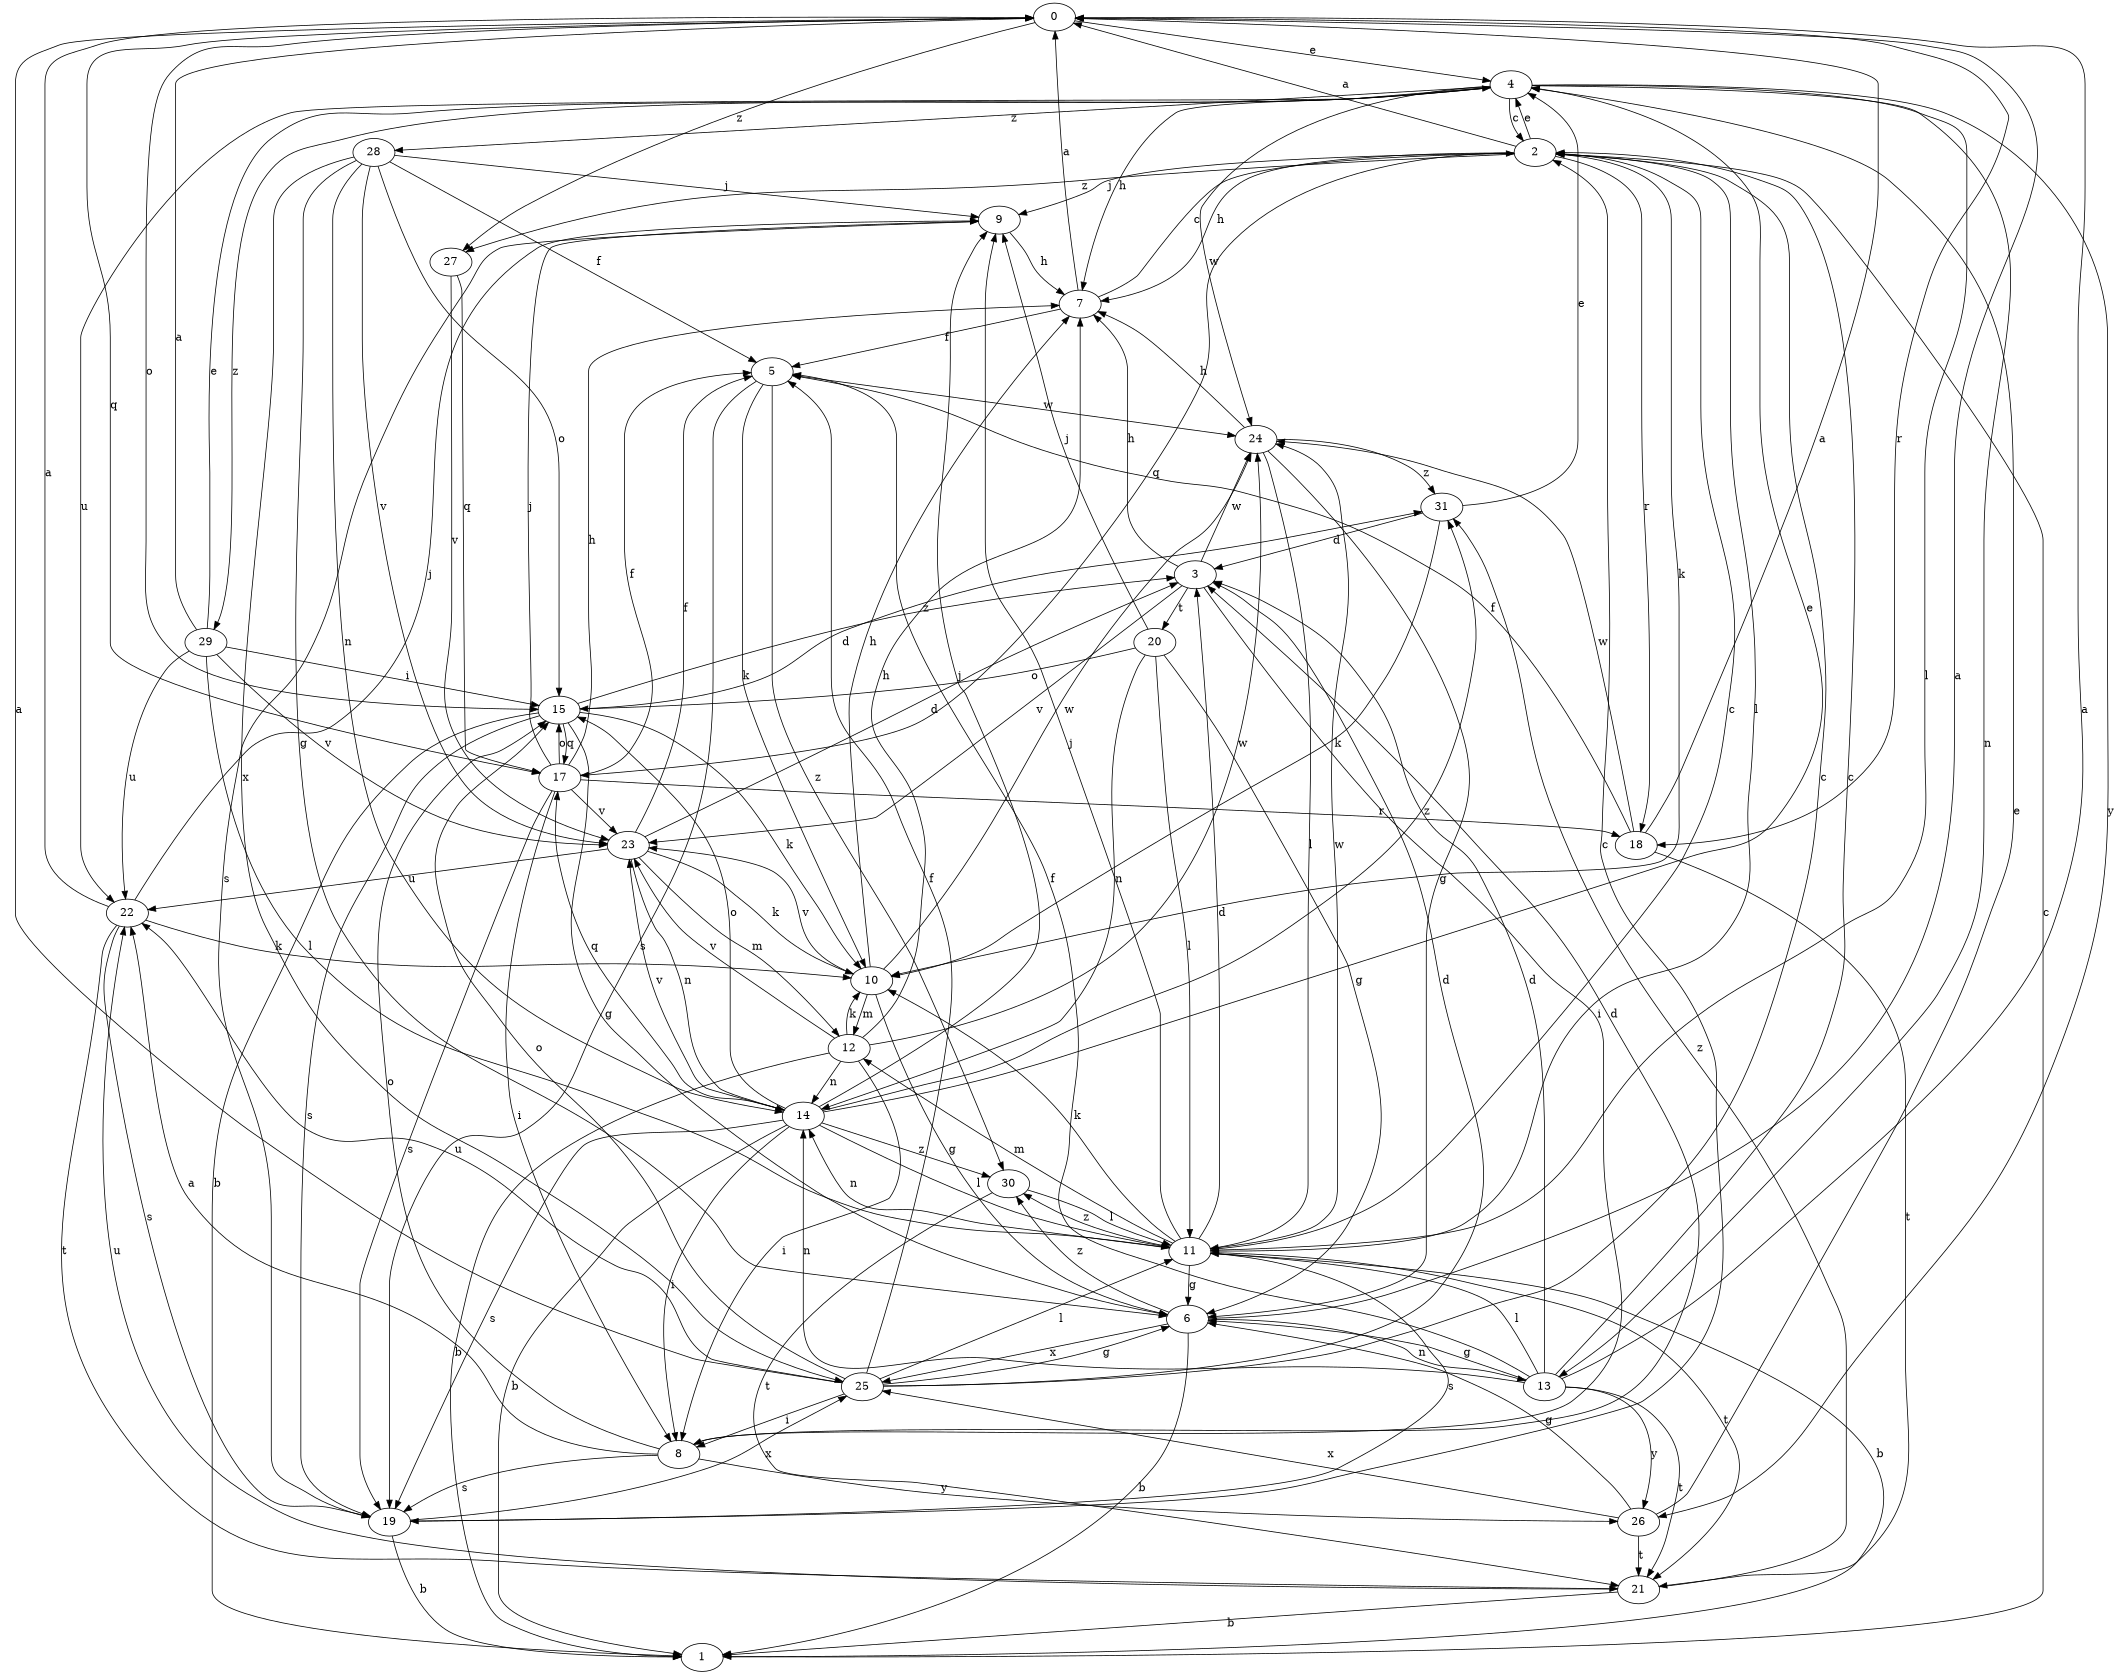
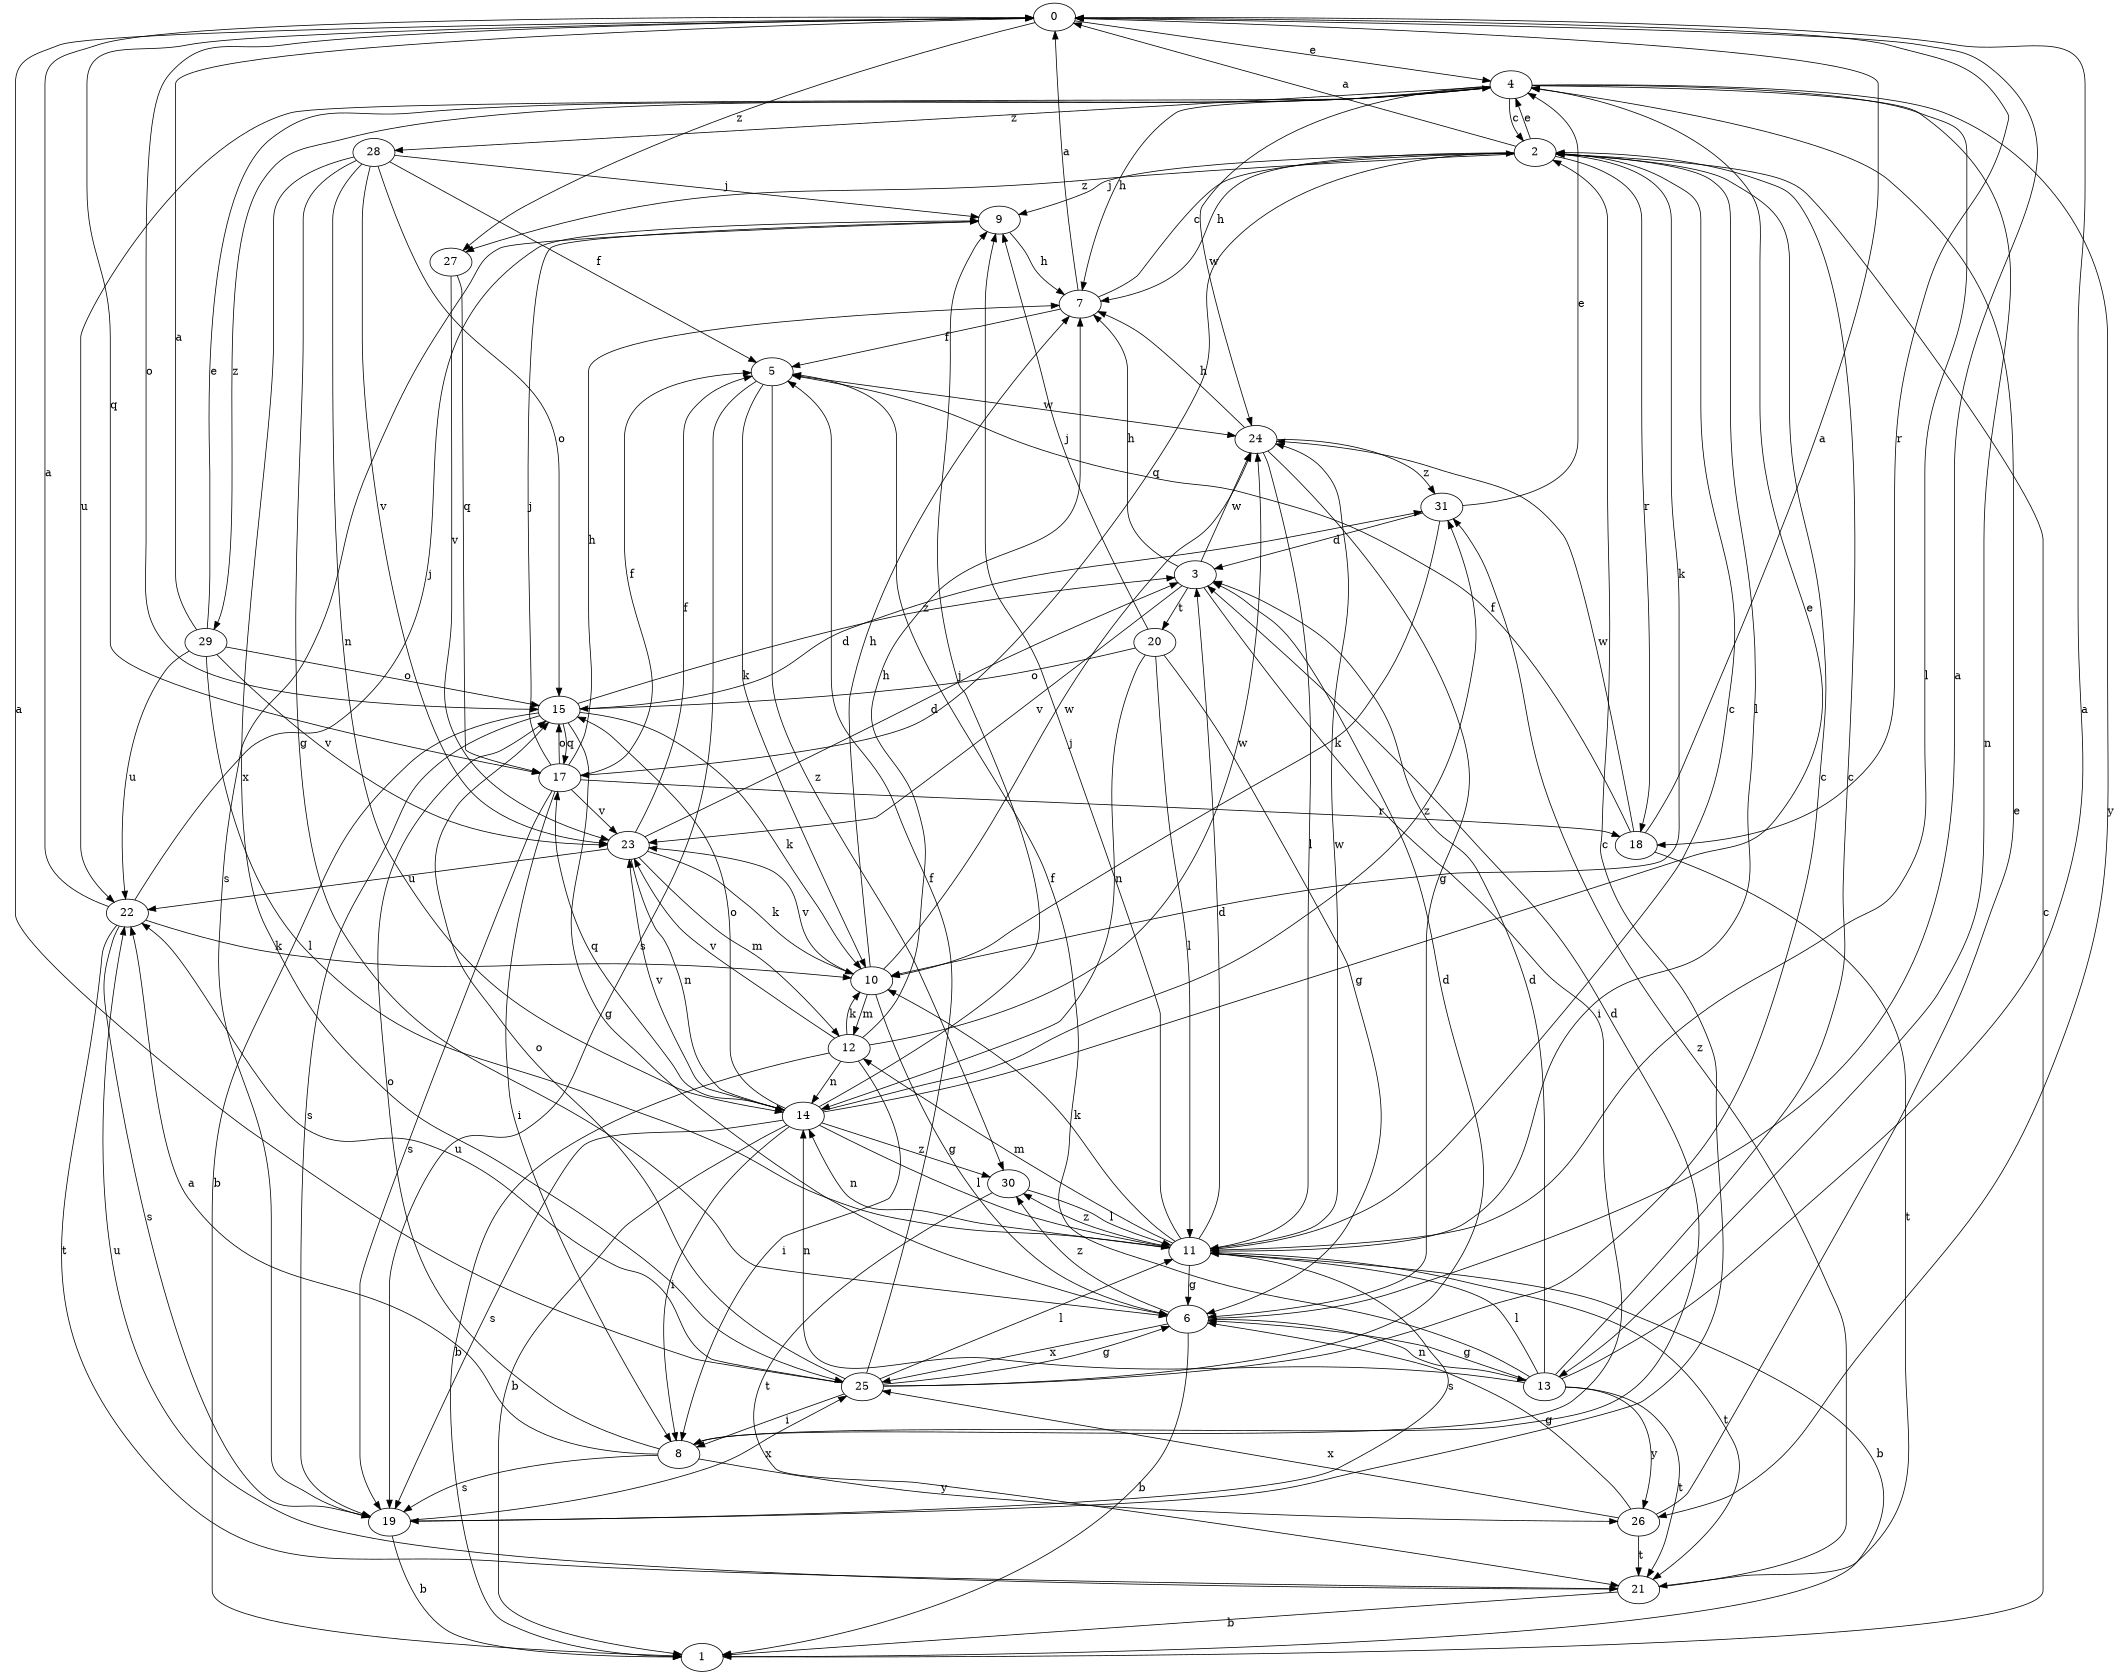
(408, 676) -> (408, 676)
